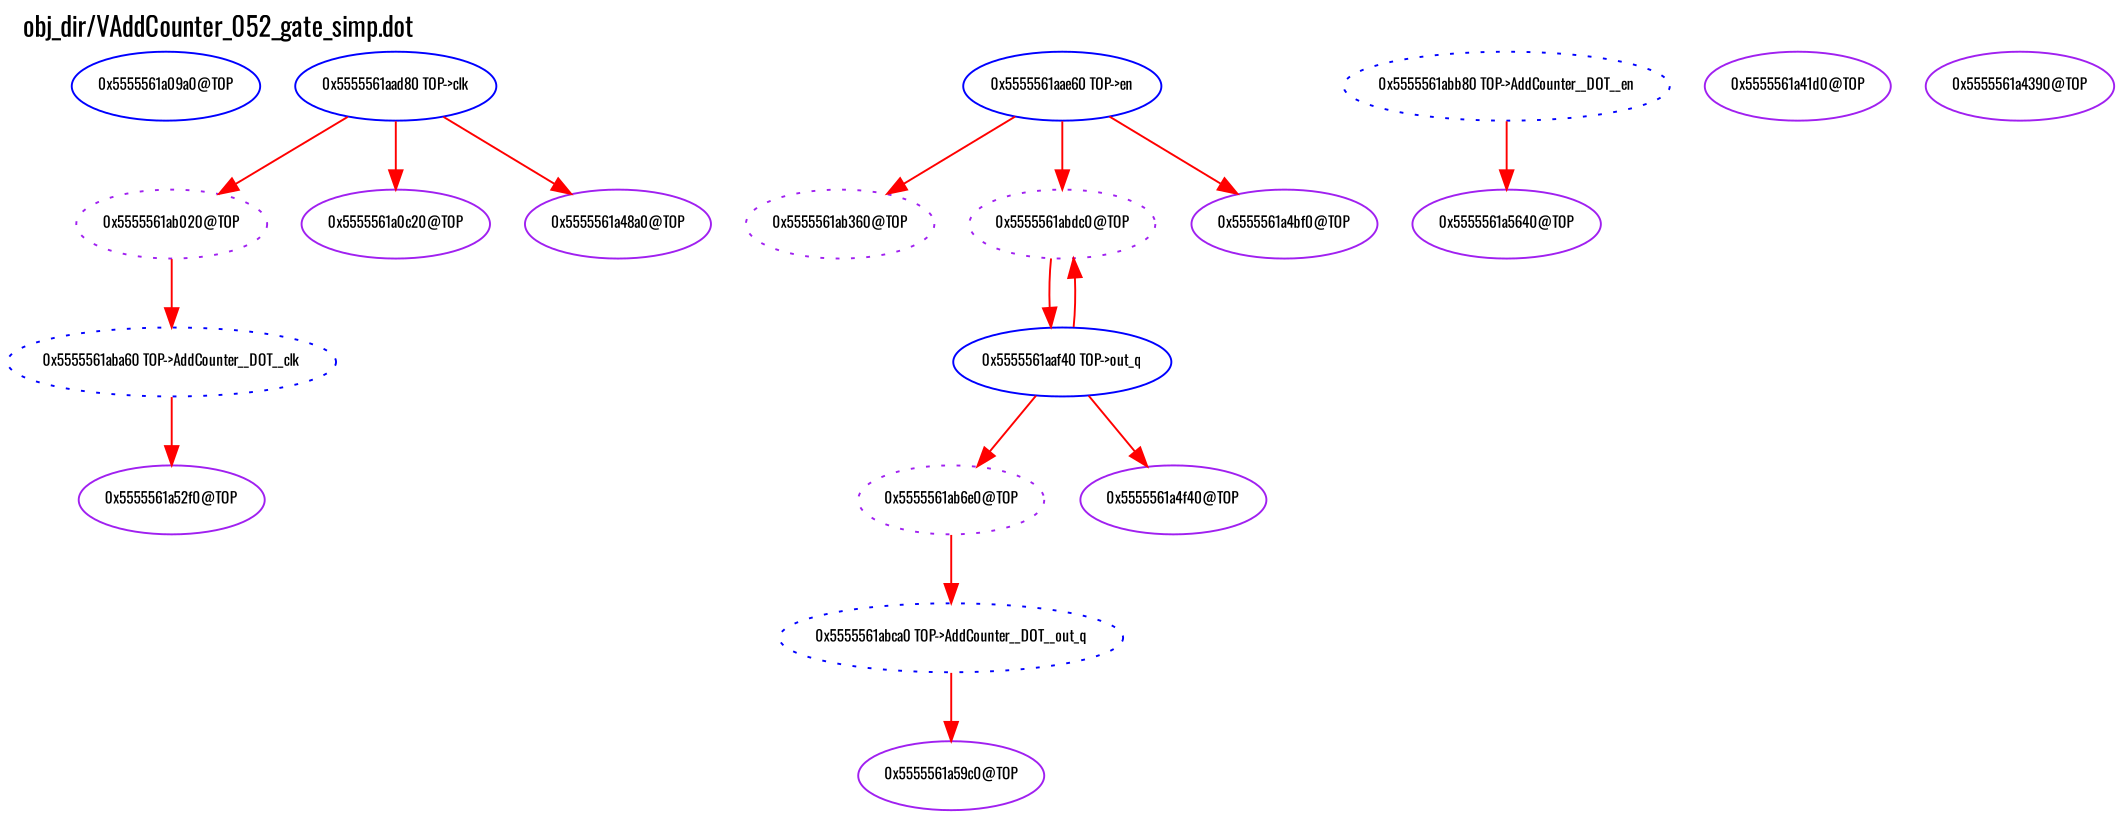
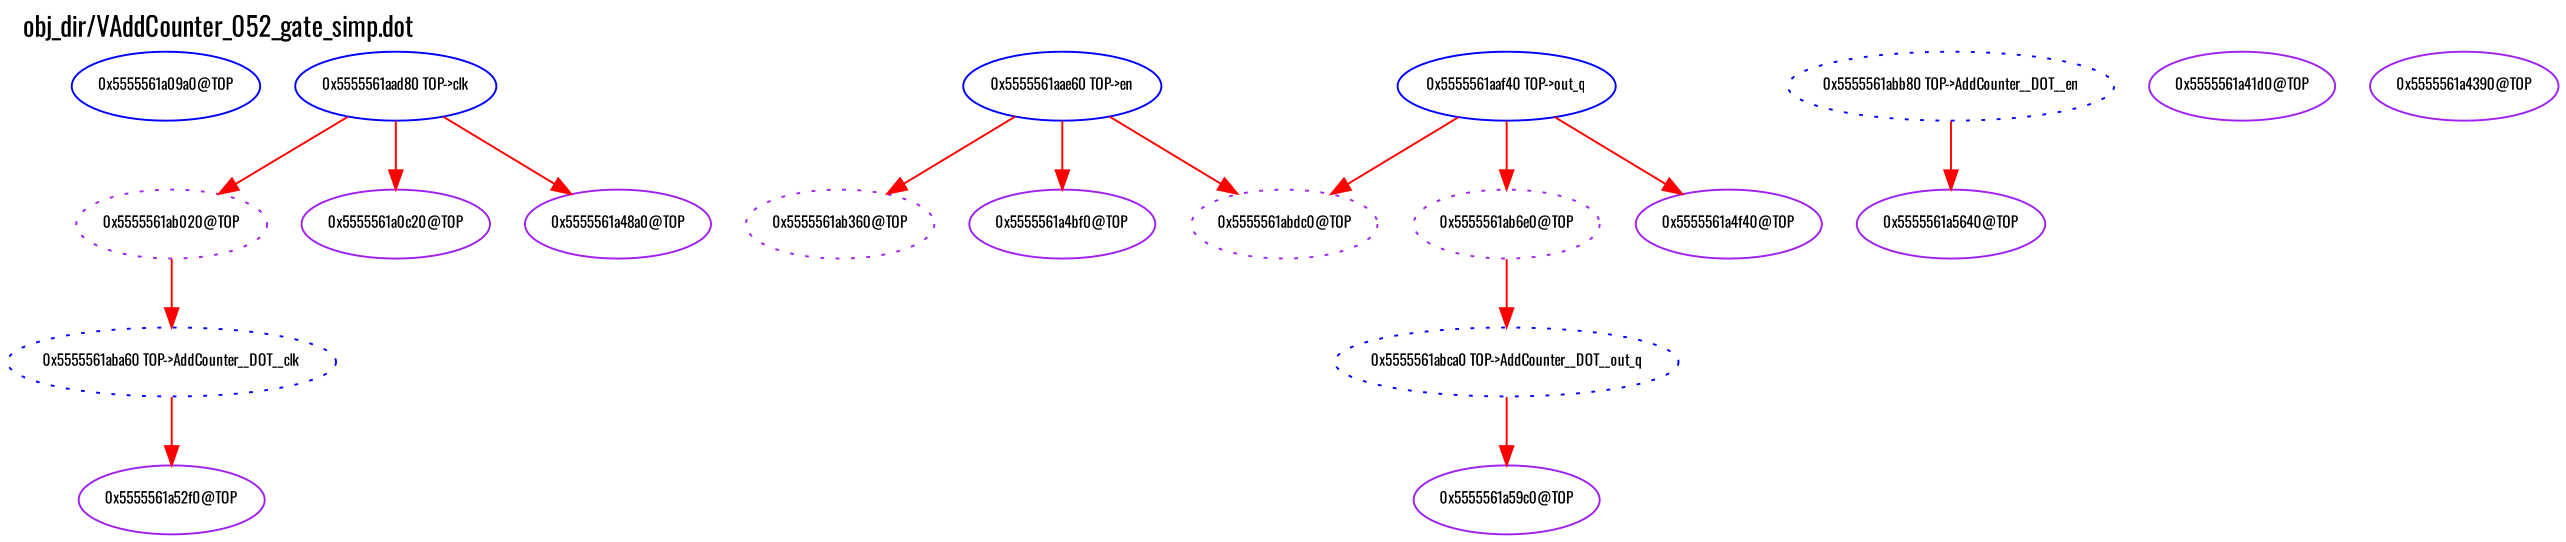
(1050, 283) -> none
